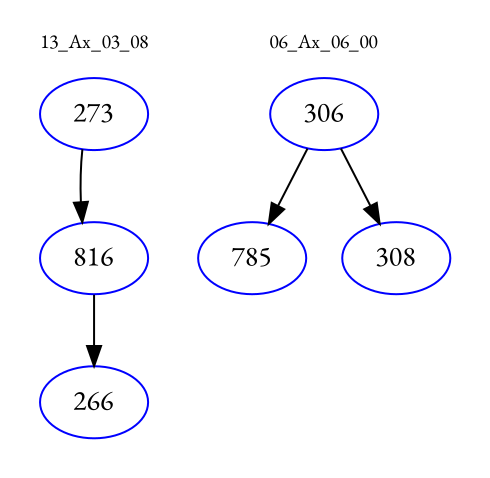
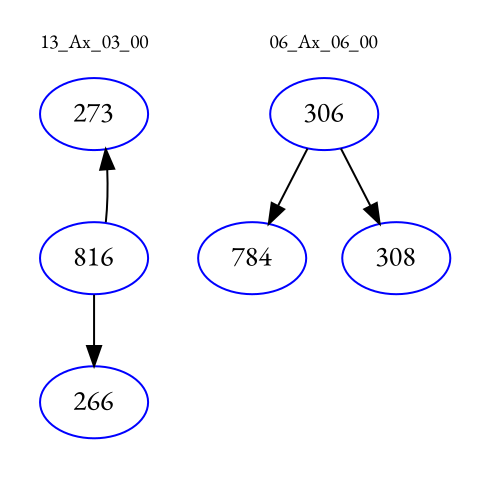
(95, 43) -> (95, 43)
(81, 176) -> (107, 196)
(252, 258) -> (252, 258)
